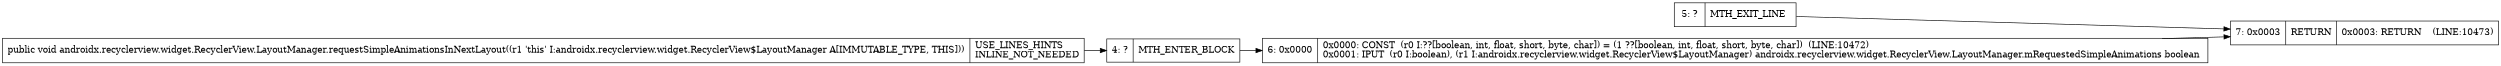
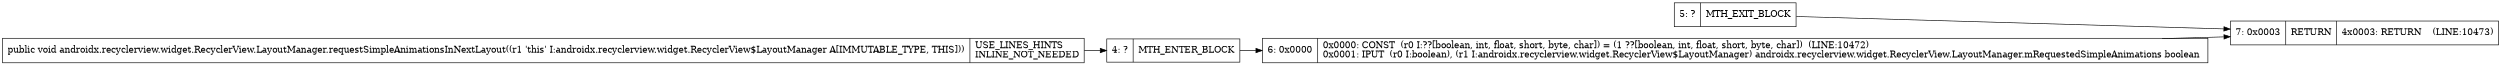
(1748, 14) -> (1748, 14)
(2418, 33) -> (2418, 33)
